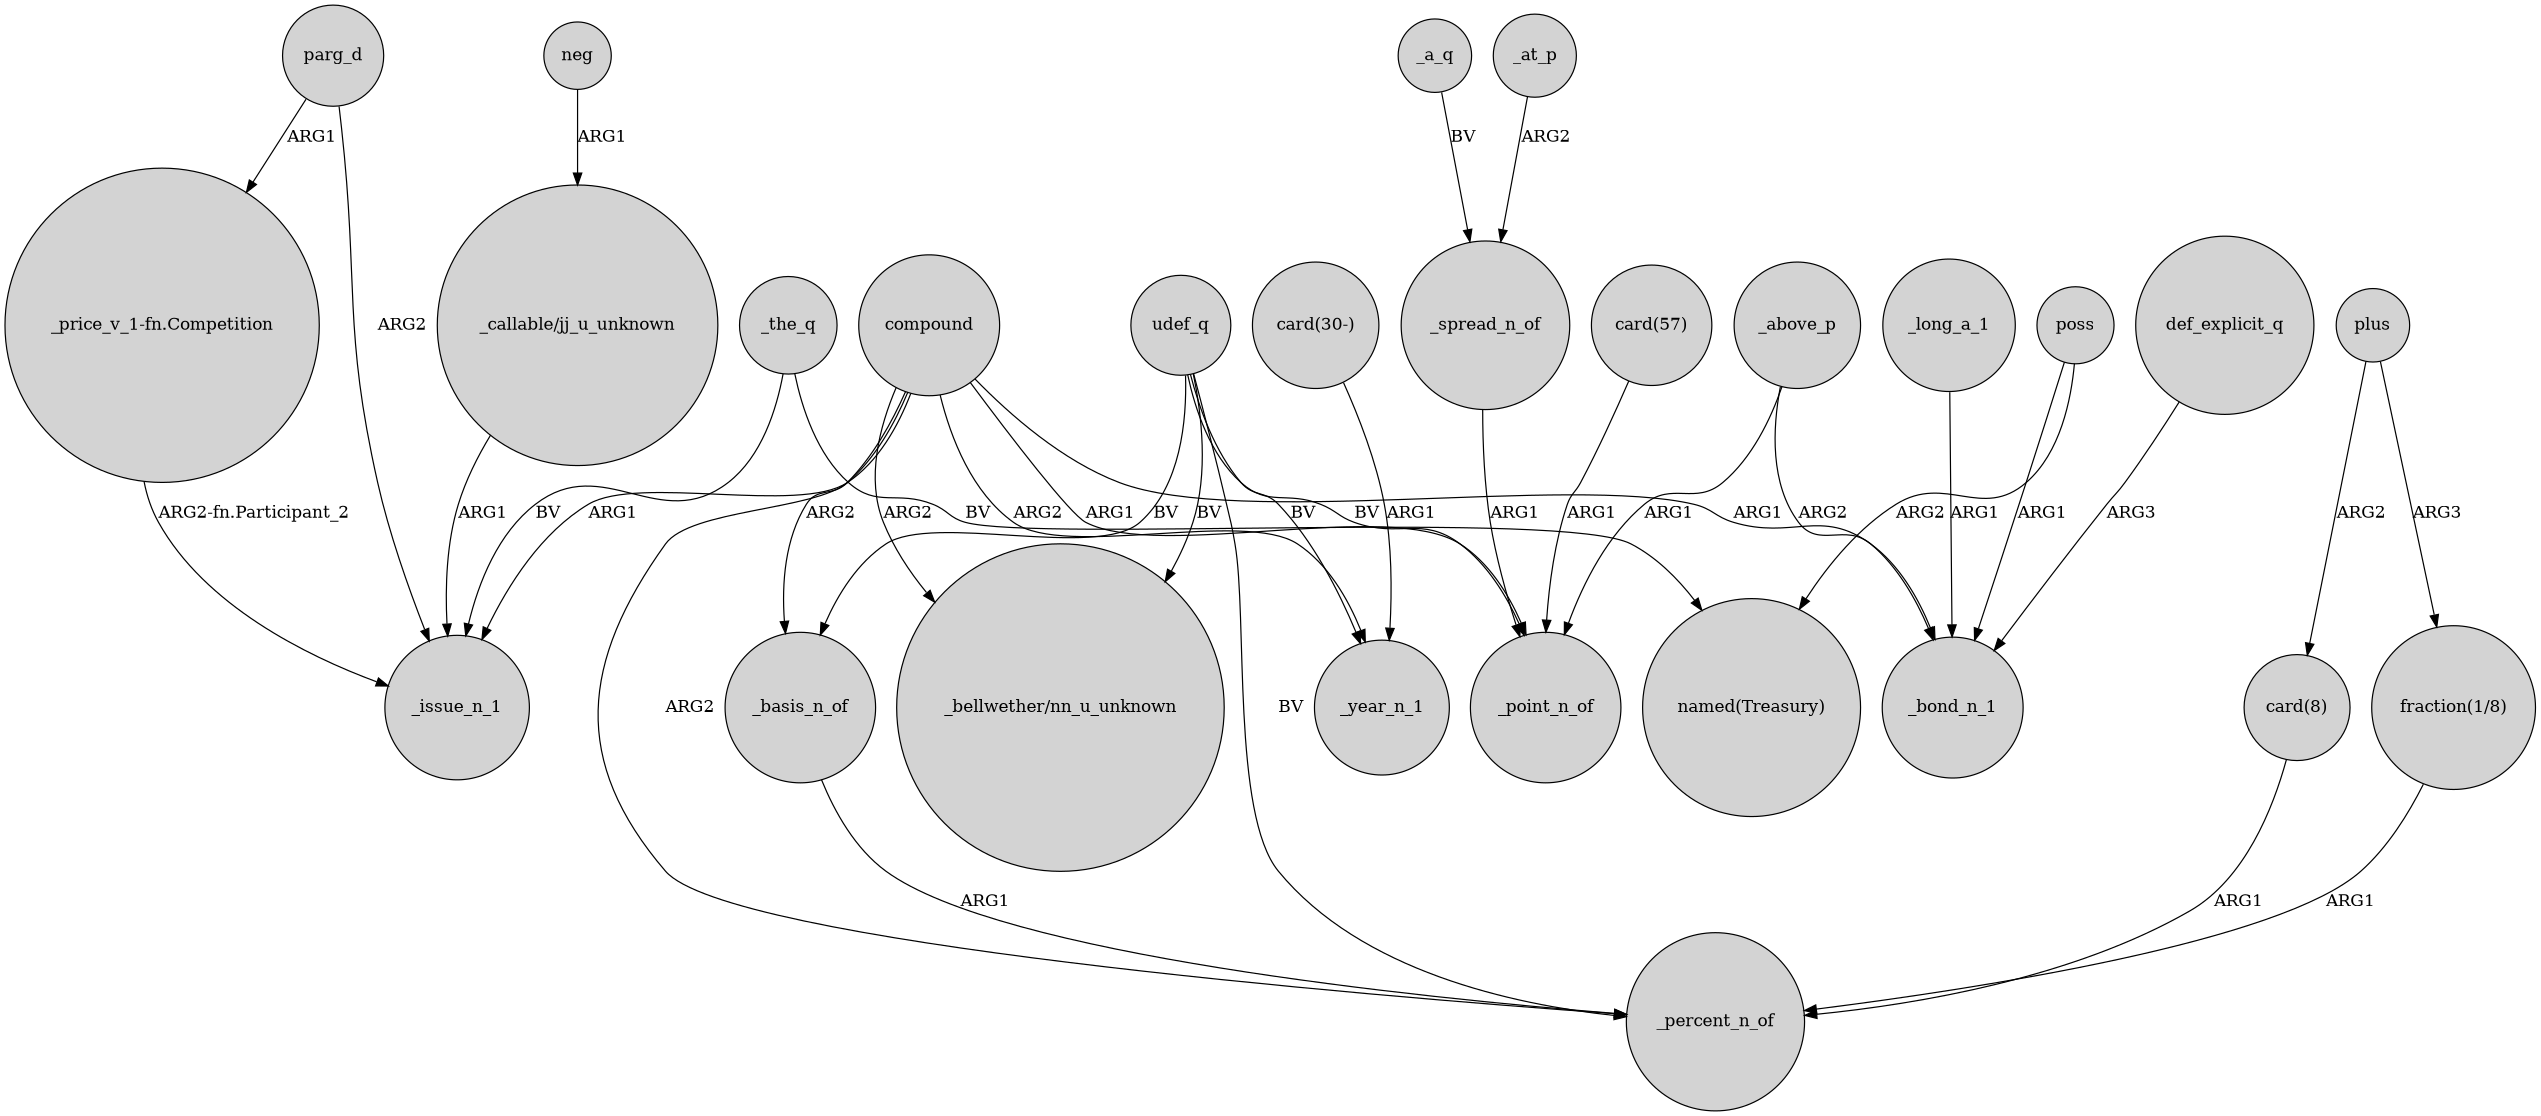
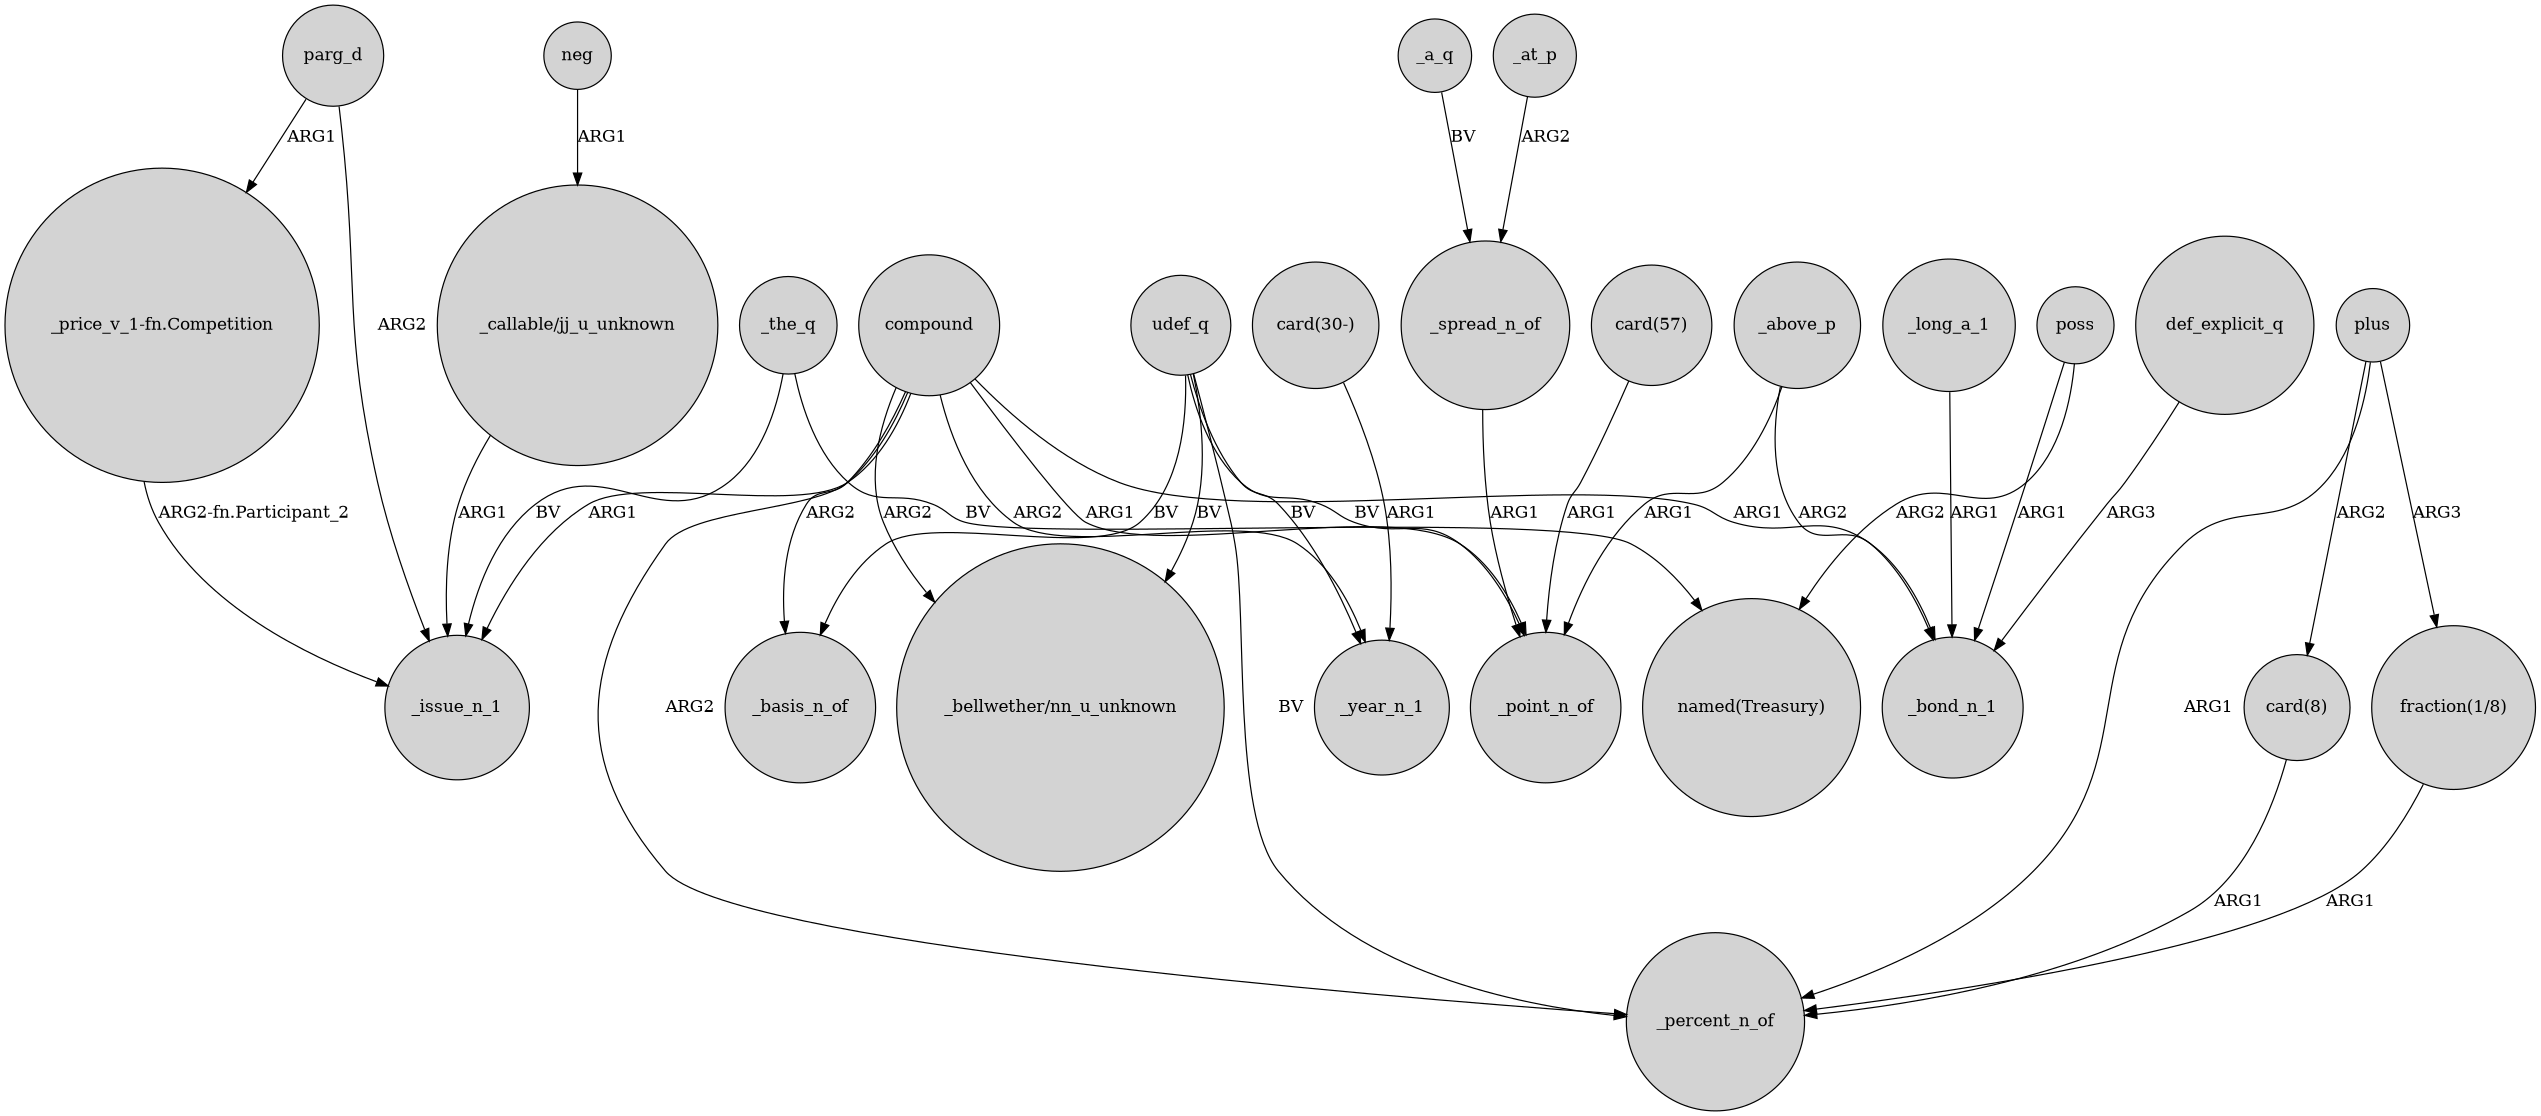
(1187, 962) -> (2111, 691)
